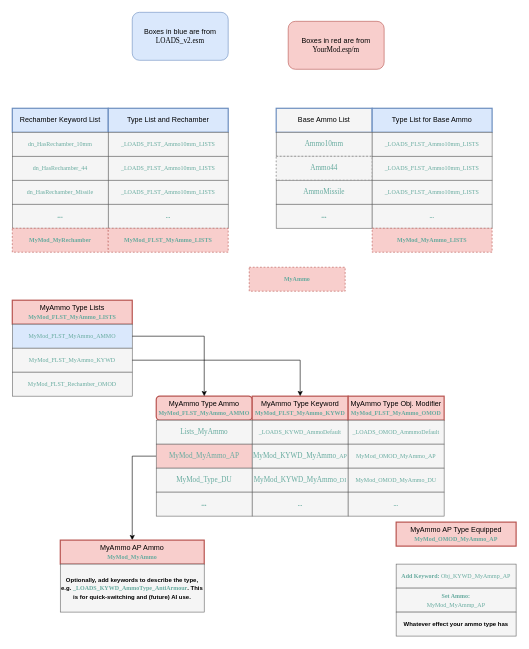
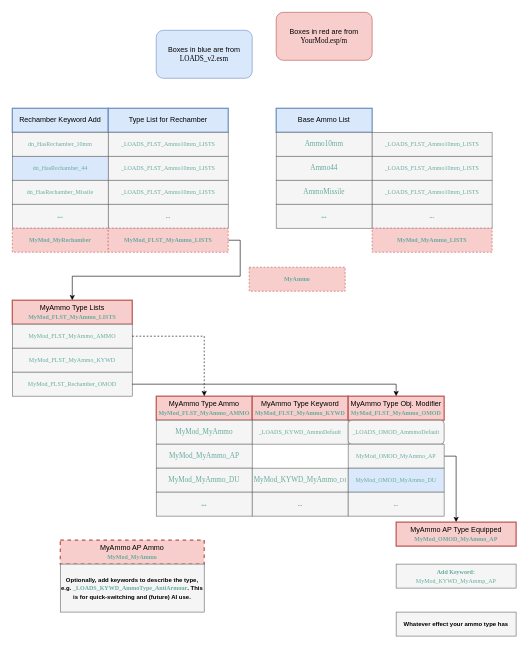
(180, 36) -> (204, 54)
(336, 45) -> (324, 36)
(60, 120) -> (60, 120)
(168, 120) -> (168, 120)
(324, 120) -> (324, 120)
(432, 120) -> none
(60, 168) -> (60, 168)
(324, 168) -> (324, 168)
none -> (239, 240)
(72, 336) -> (72, 336)
(195, 336) -> (195, 336)
(202, 360) -> none
none -> (396, 386)
(204, 408) -> (204, 408)
(204, 432) -> (204, 432)
(396, 432) -> (396, 432)
(132, 456) -> none
(204, 456) -> (204, 456)
(300, 456) -> none
none -> (455, 456)
(204, 480) -> (204, 480)
(396, 480) -> (396, 480)
(132, 552) -> (132, 552)
(456, 576) -> (456, 576)
(456, 600) -> none
